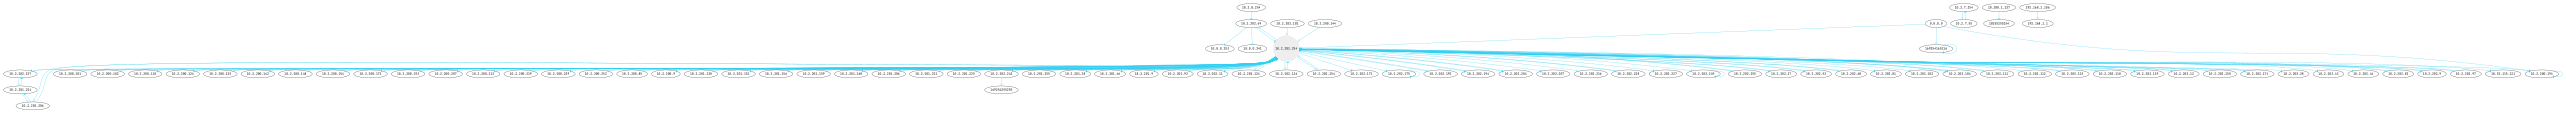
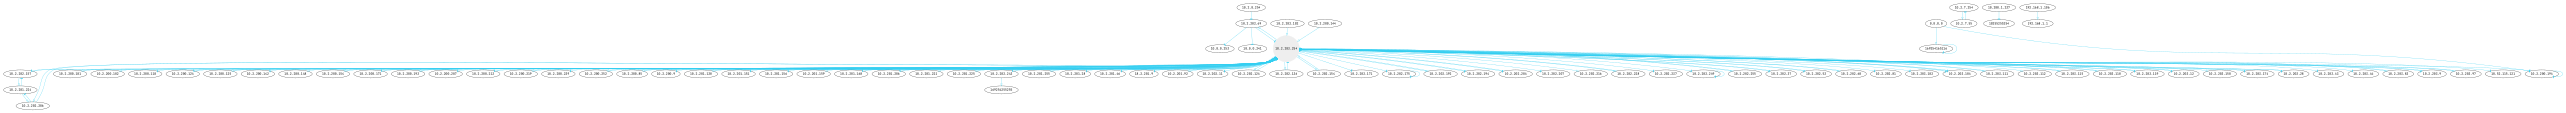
(1614, 36) -> (1793, 59)
